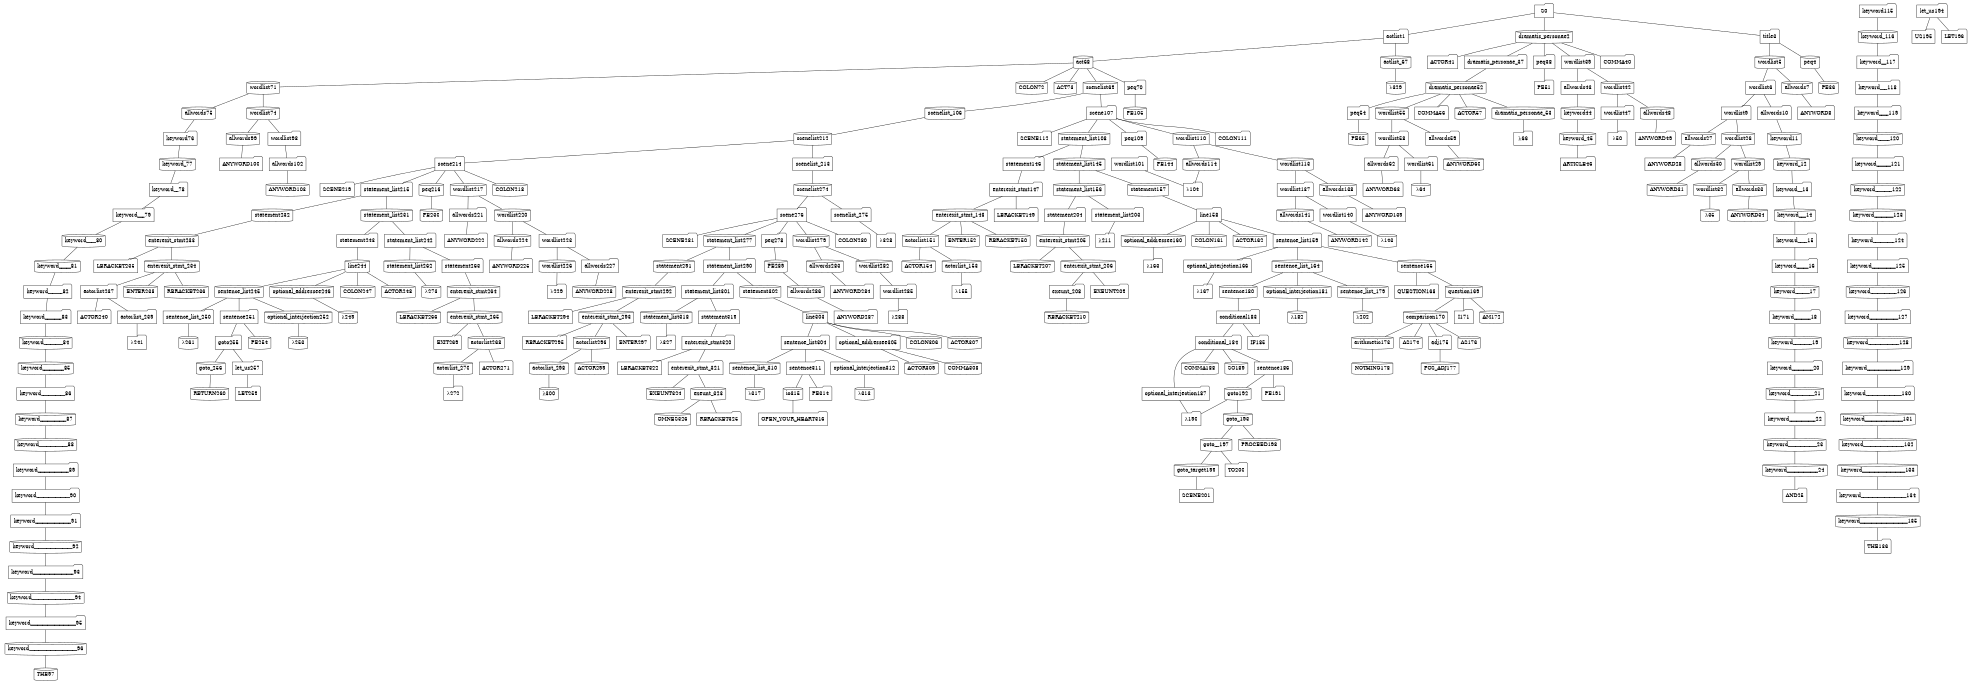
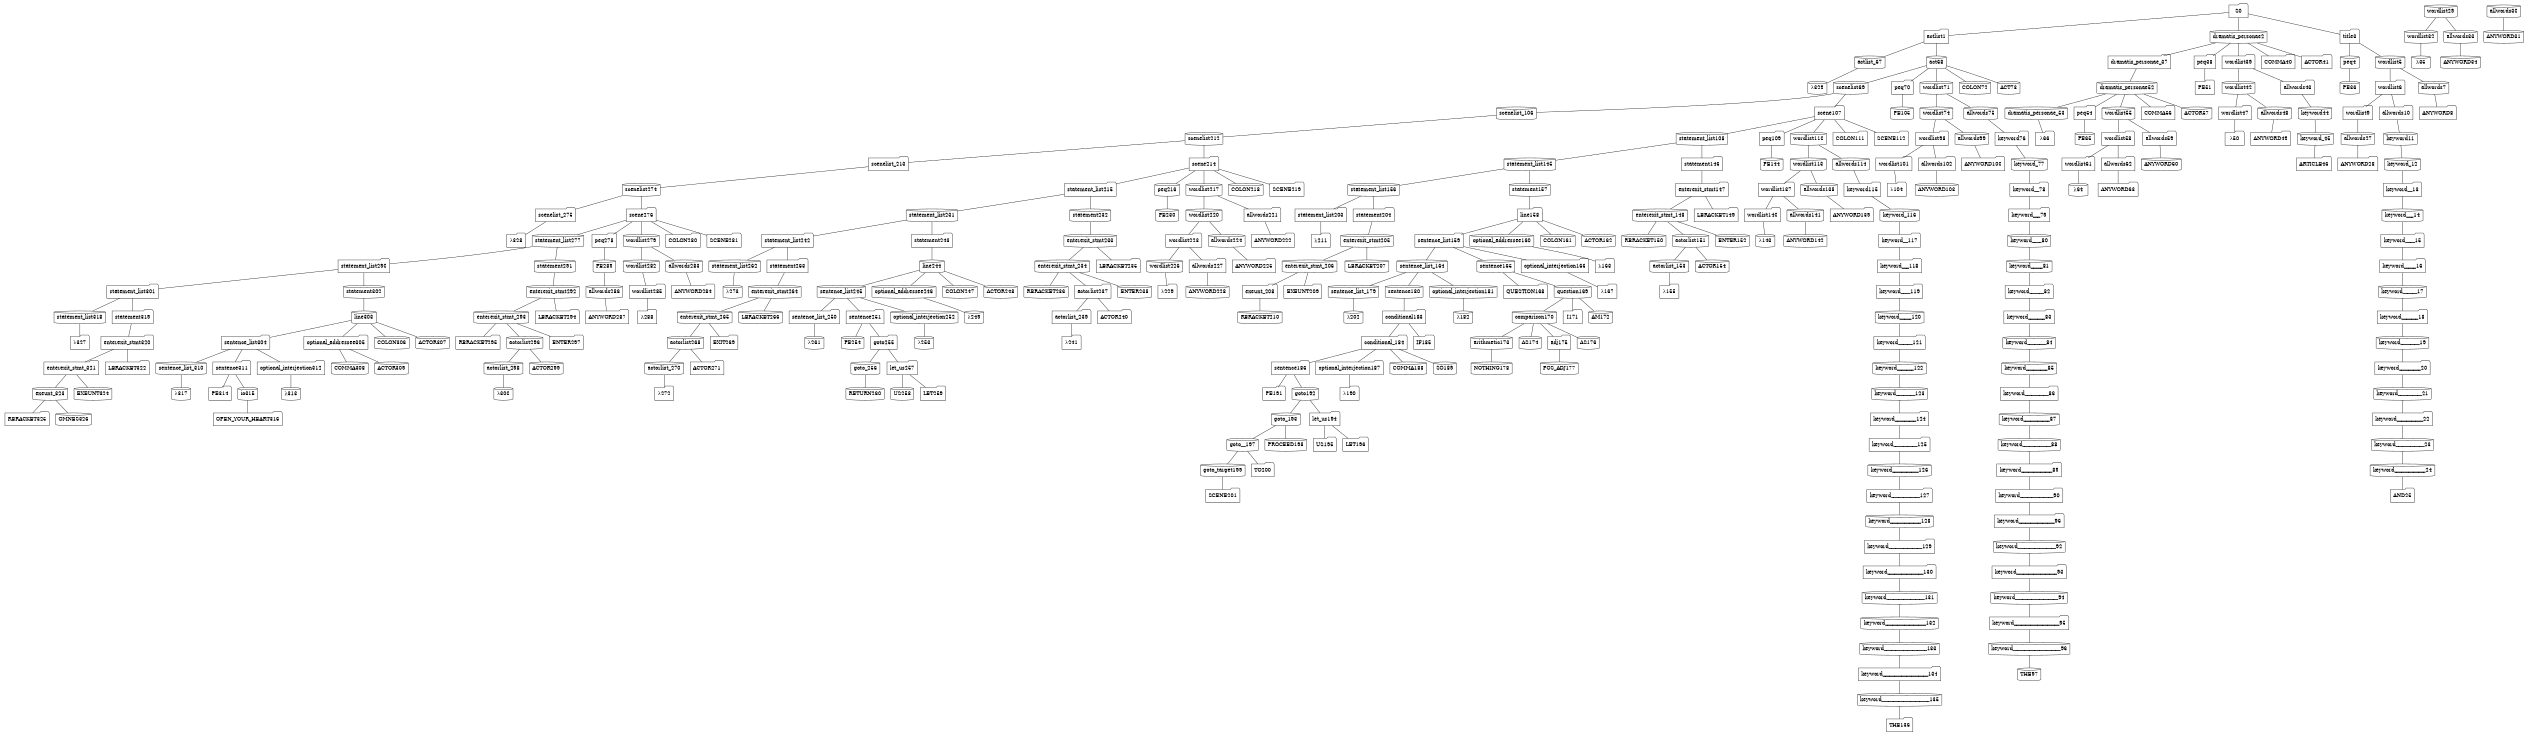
(1738, 139) -> none
none -> (1913, 152)
(1197, 177) -> (1857, 177)
none -> (902, 394)
(1214, 407) -> (1315, 407)
(46, 521) -> (2029, 521)
